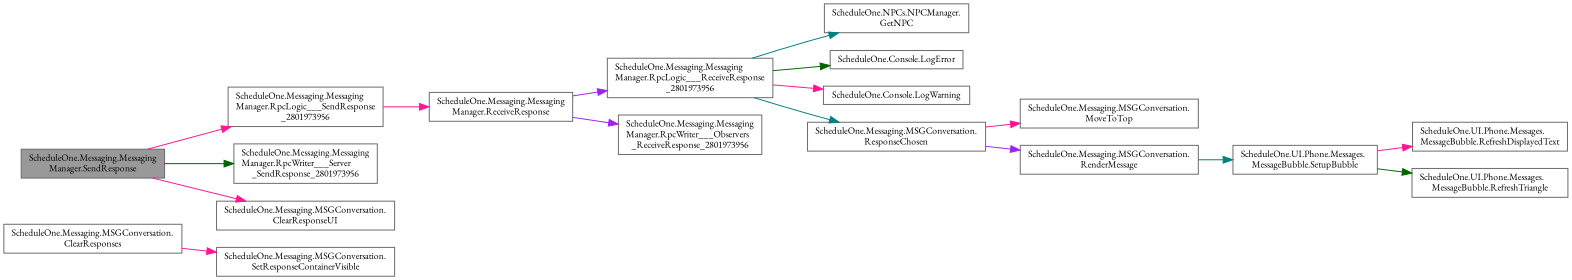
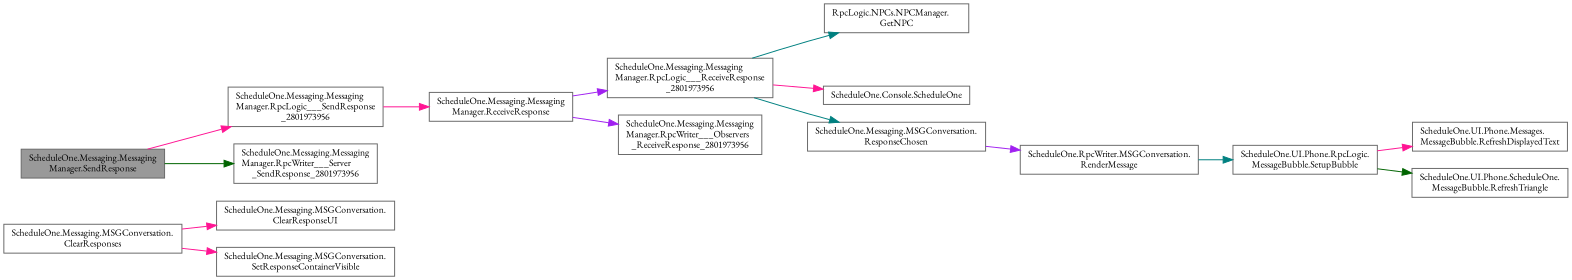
(897, 18) -> (897, 18)
(897, 60) -> none
(897, 95) -> (897, 95)
(1109, 114) -> none
(1109, 160) -> (1109, 160)
(1305, 160) -> (1305, 160)
(1490, 183) -> (1490, 183)
(195, 188) -> (194, 228)
